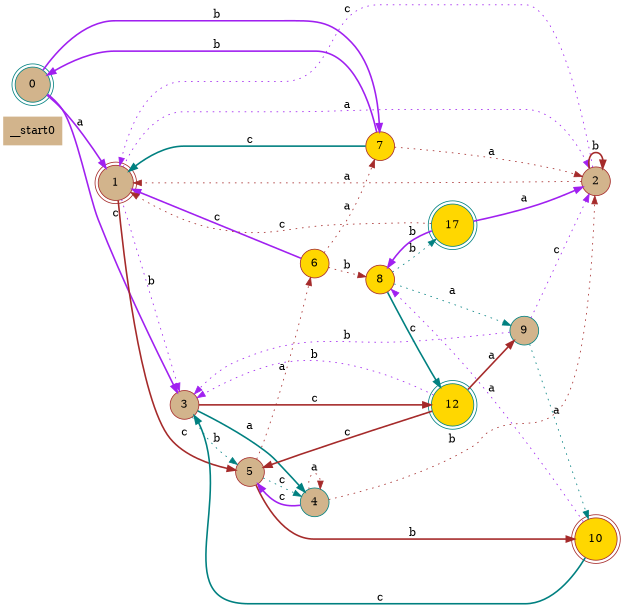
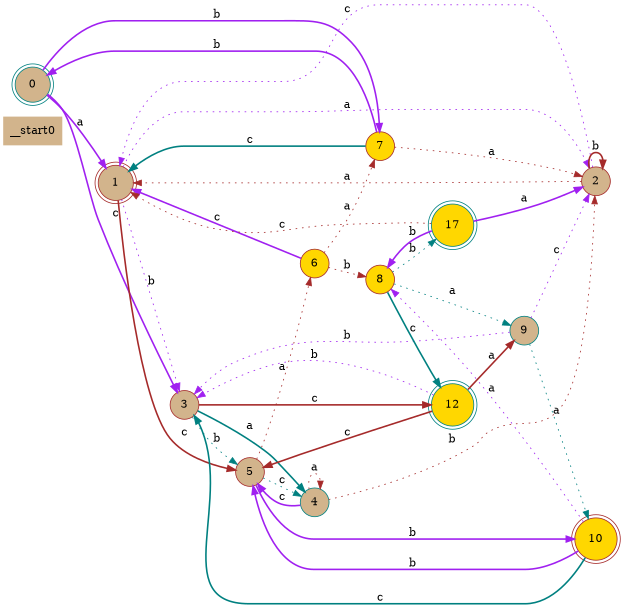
(398, 539) -> (398, 539)
none -> (397, 569)
